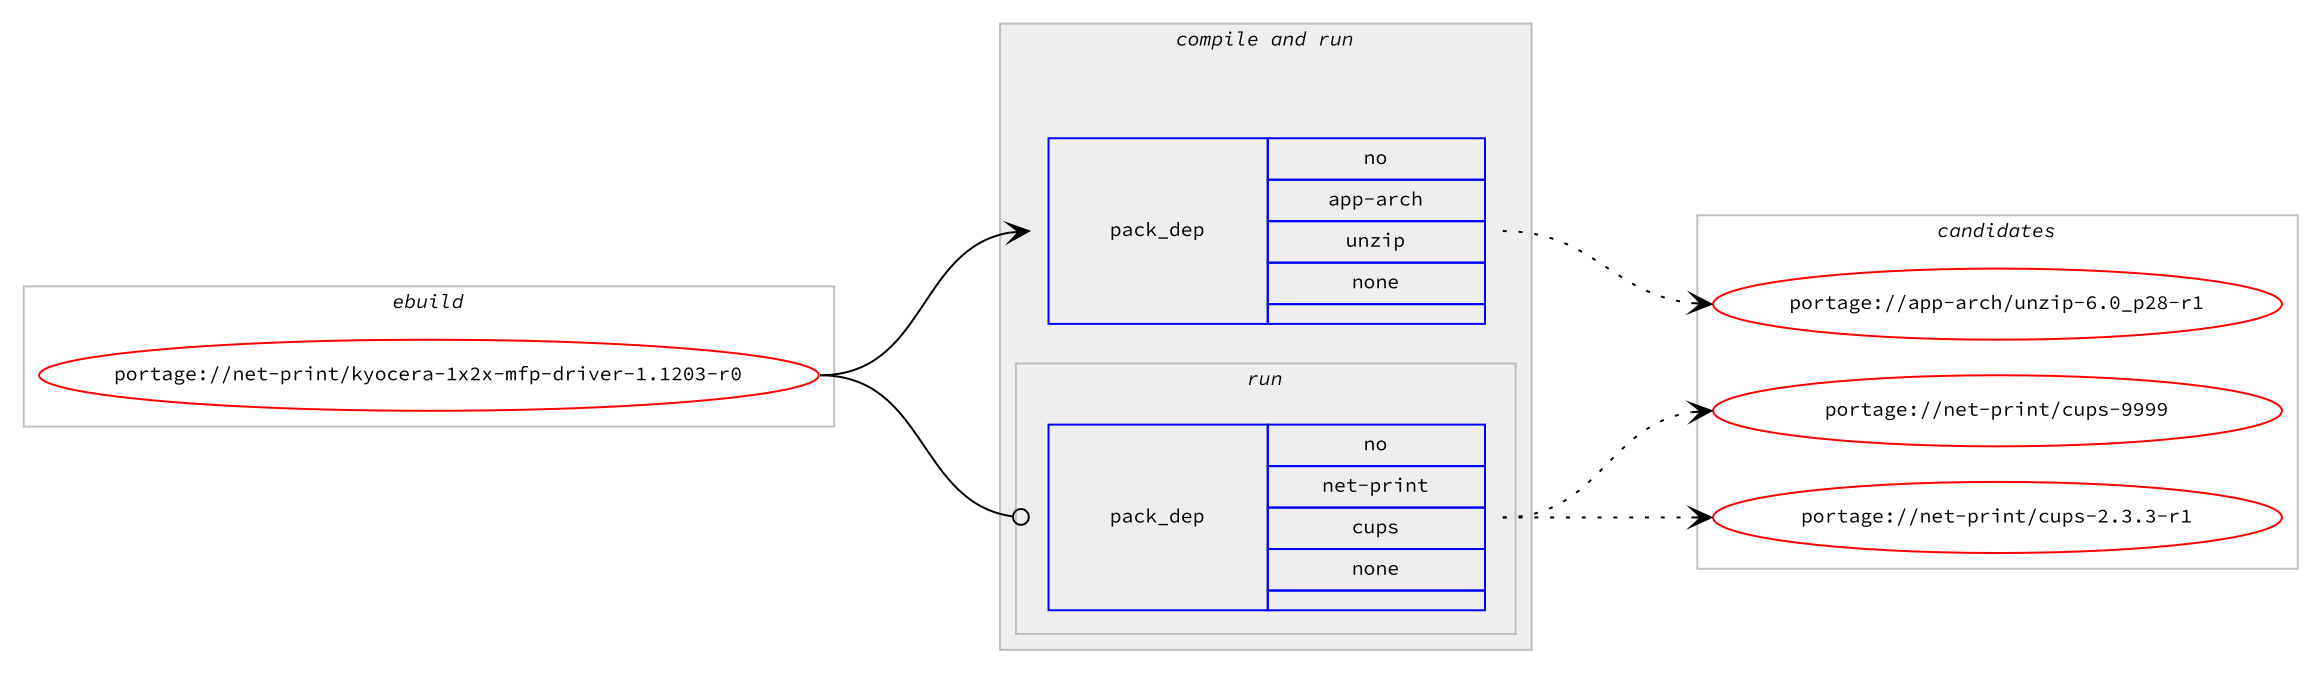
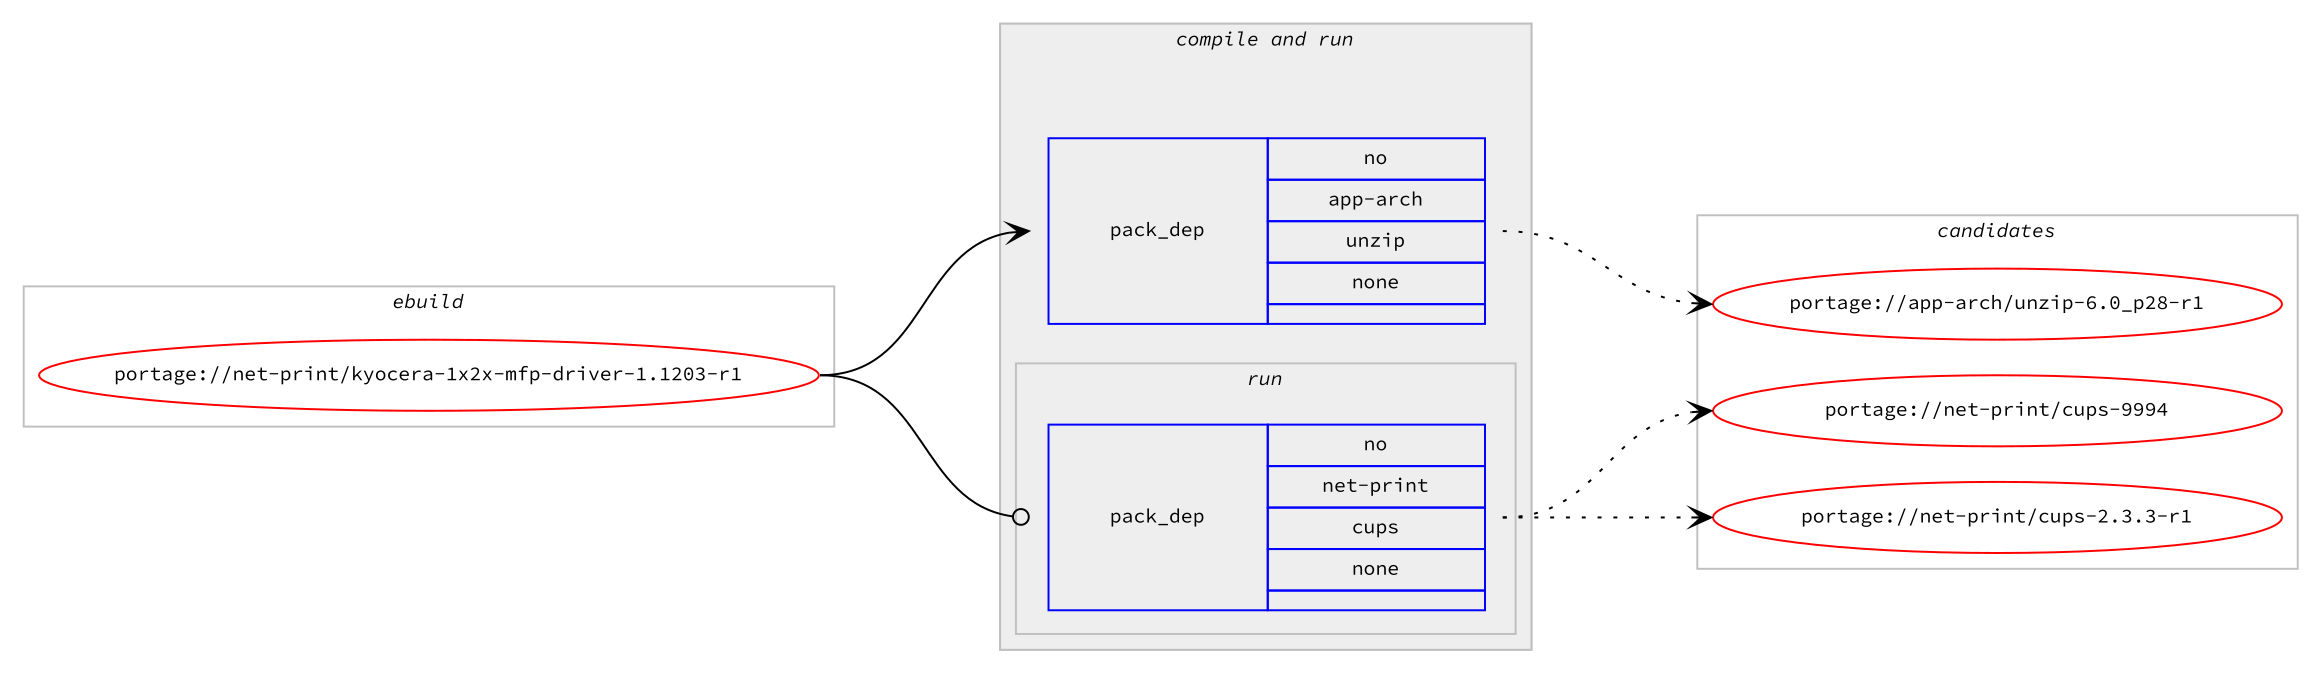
(429, 375) -> (429, 375)
(1998, 411) -> (1998, 411)
